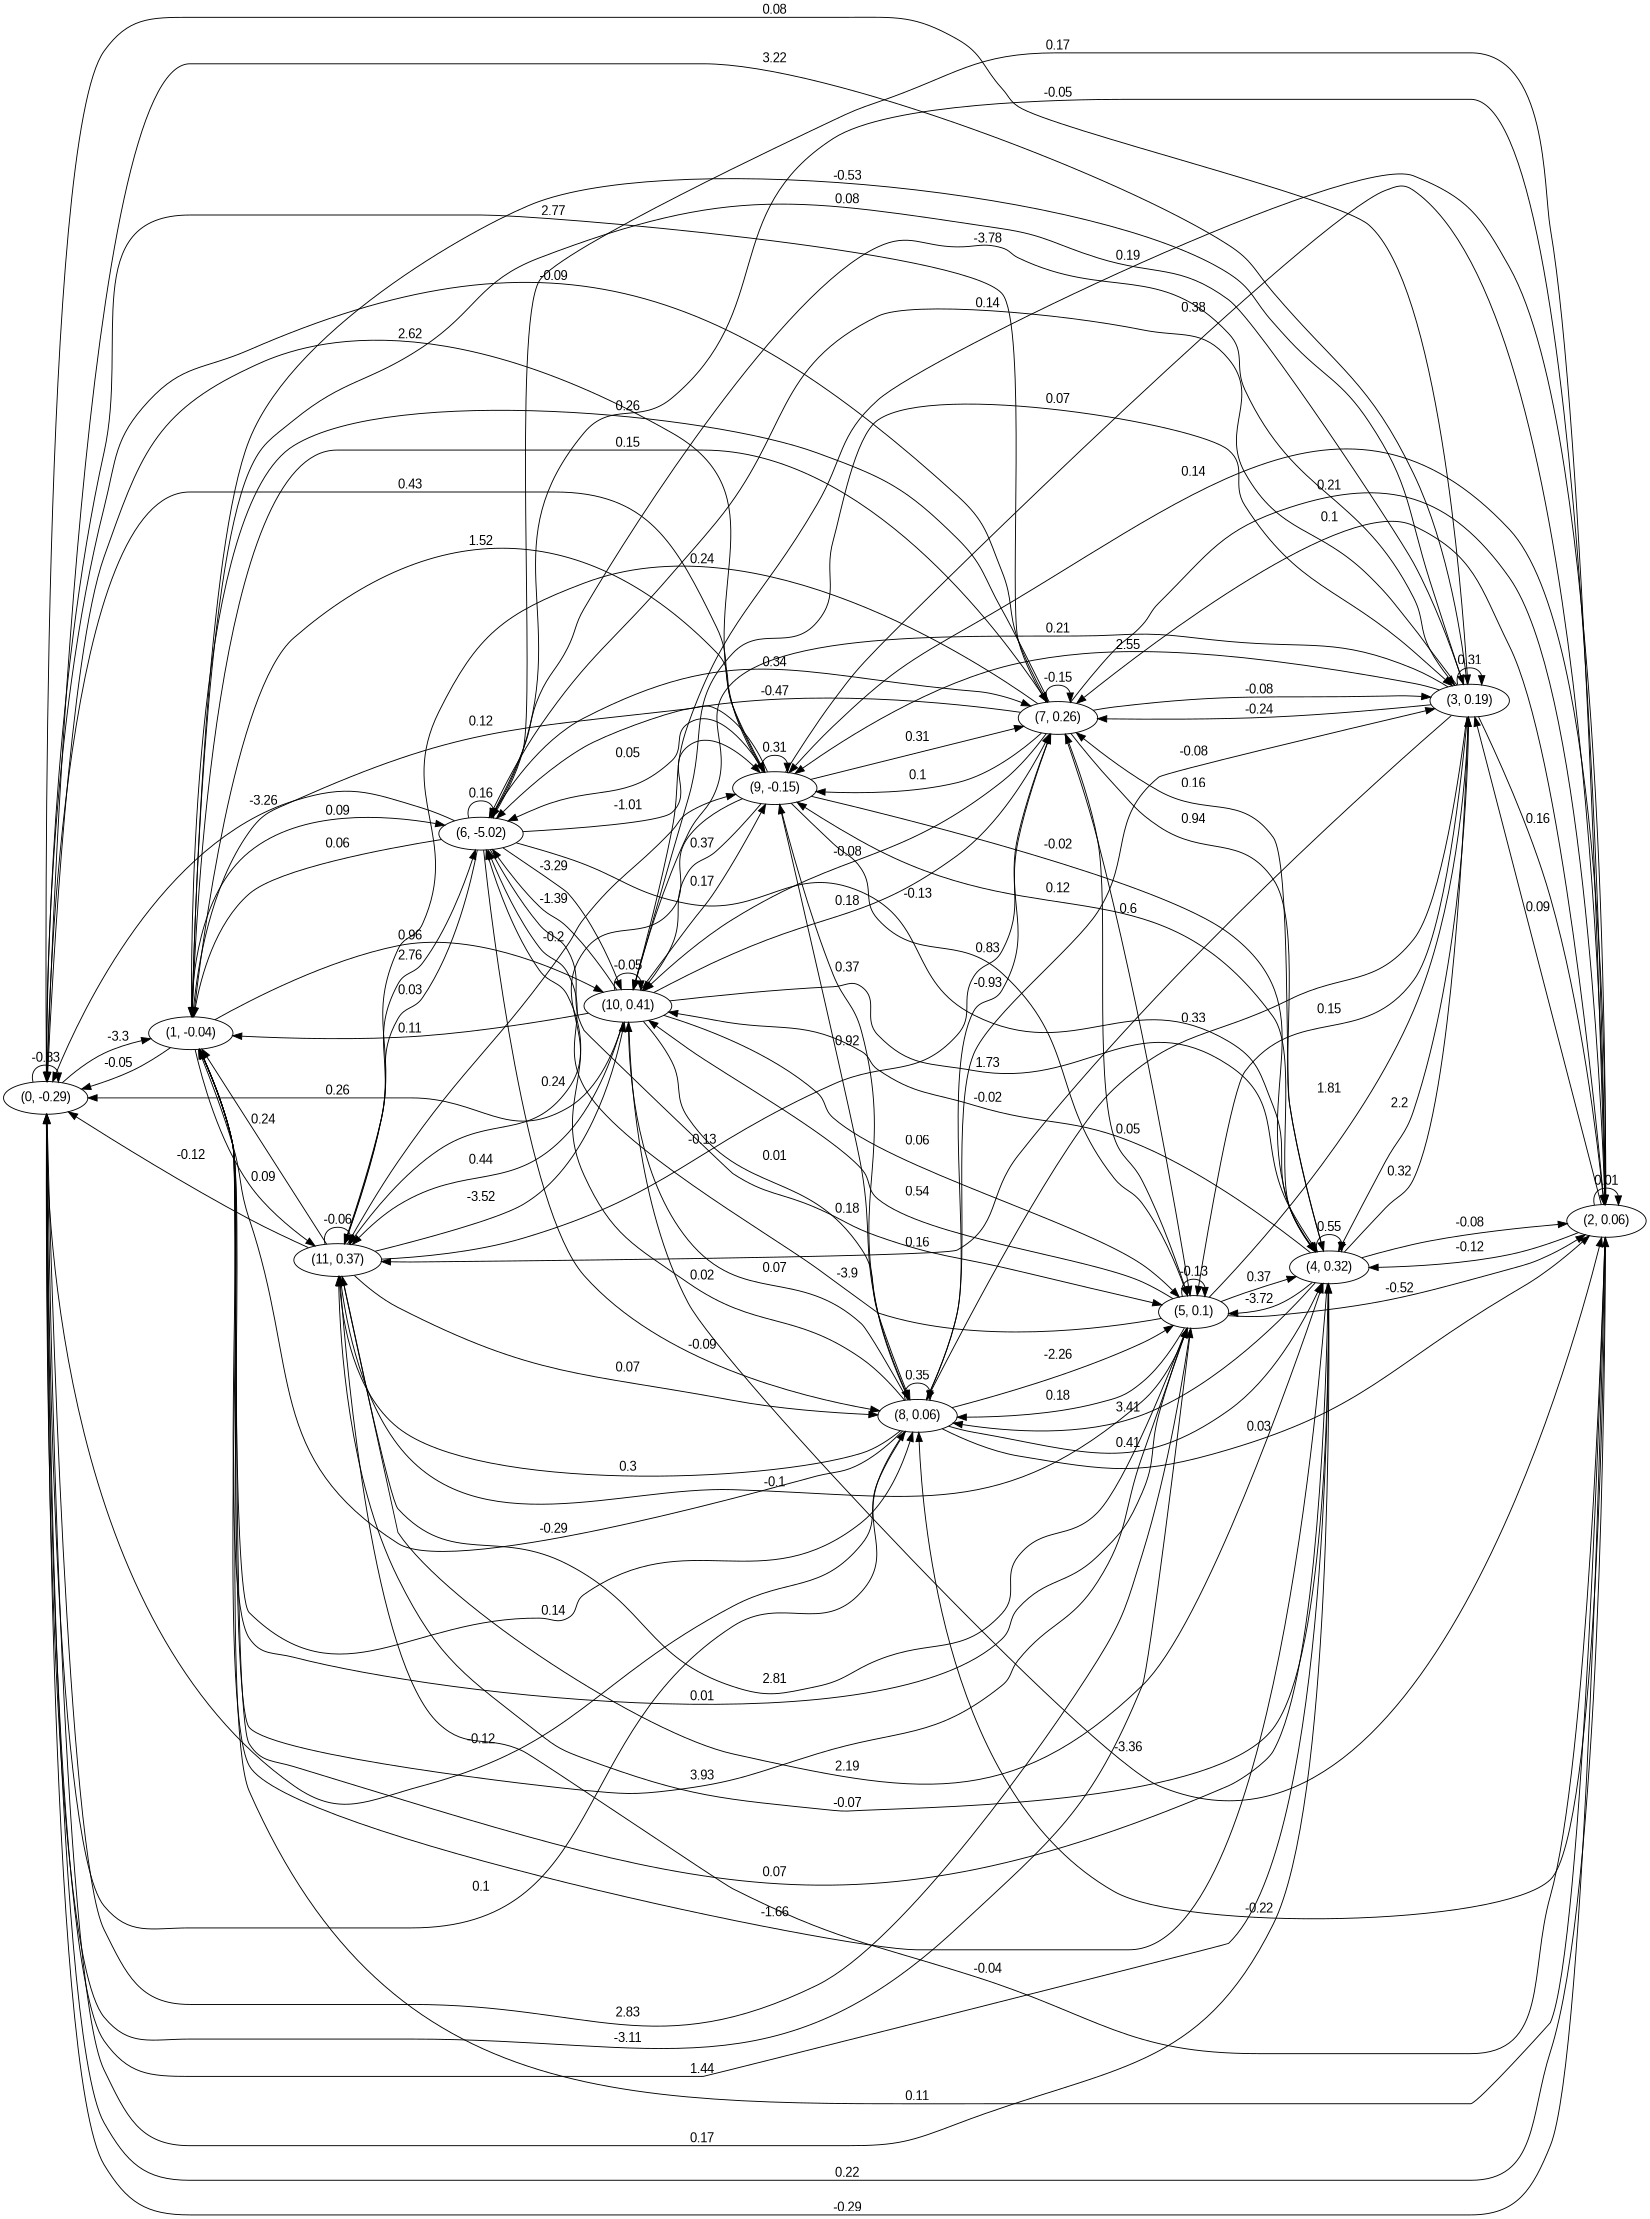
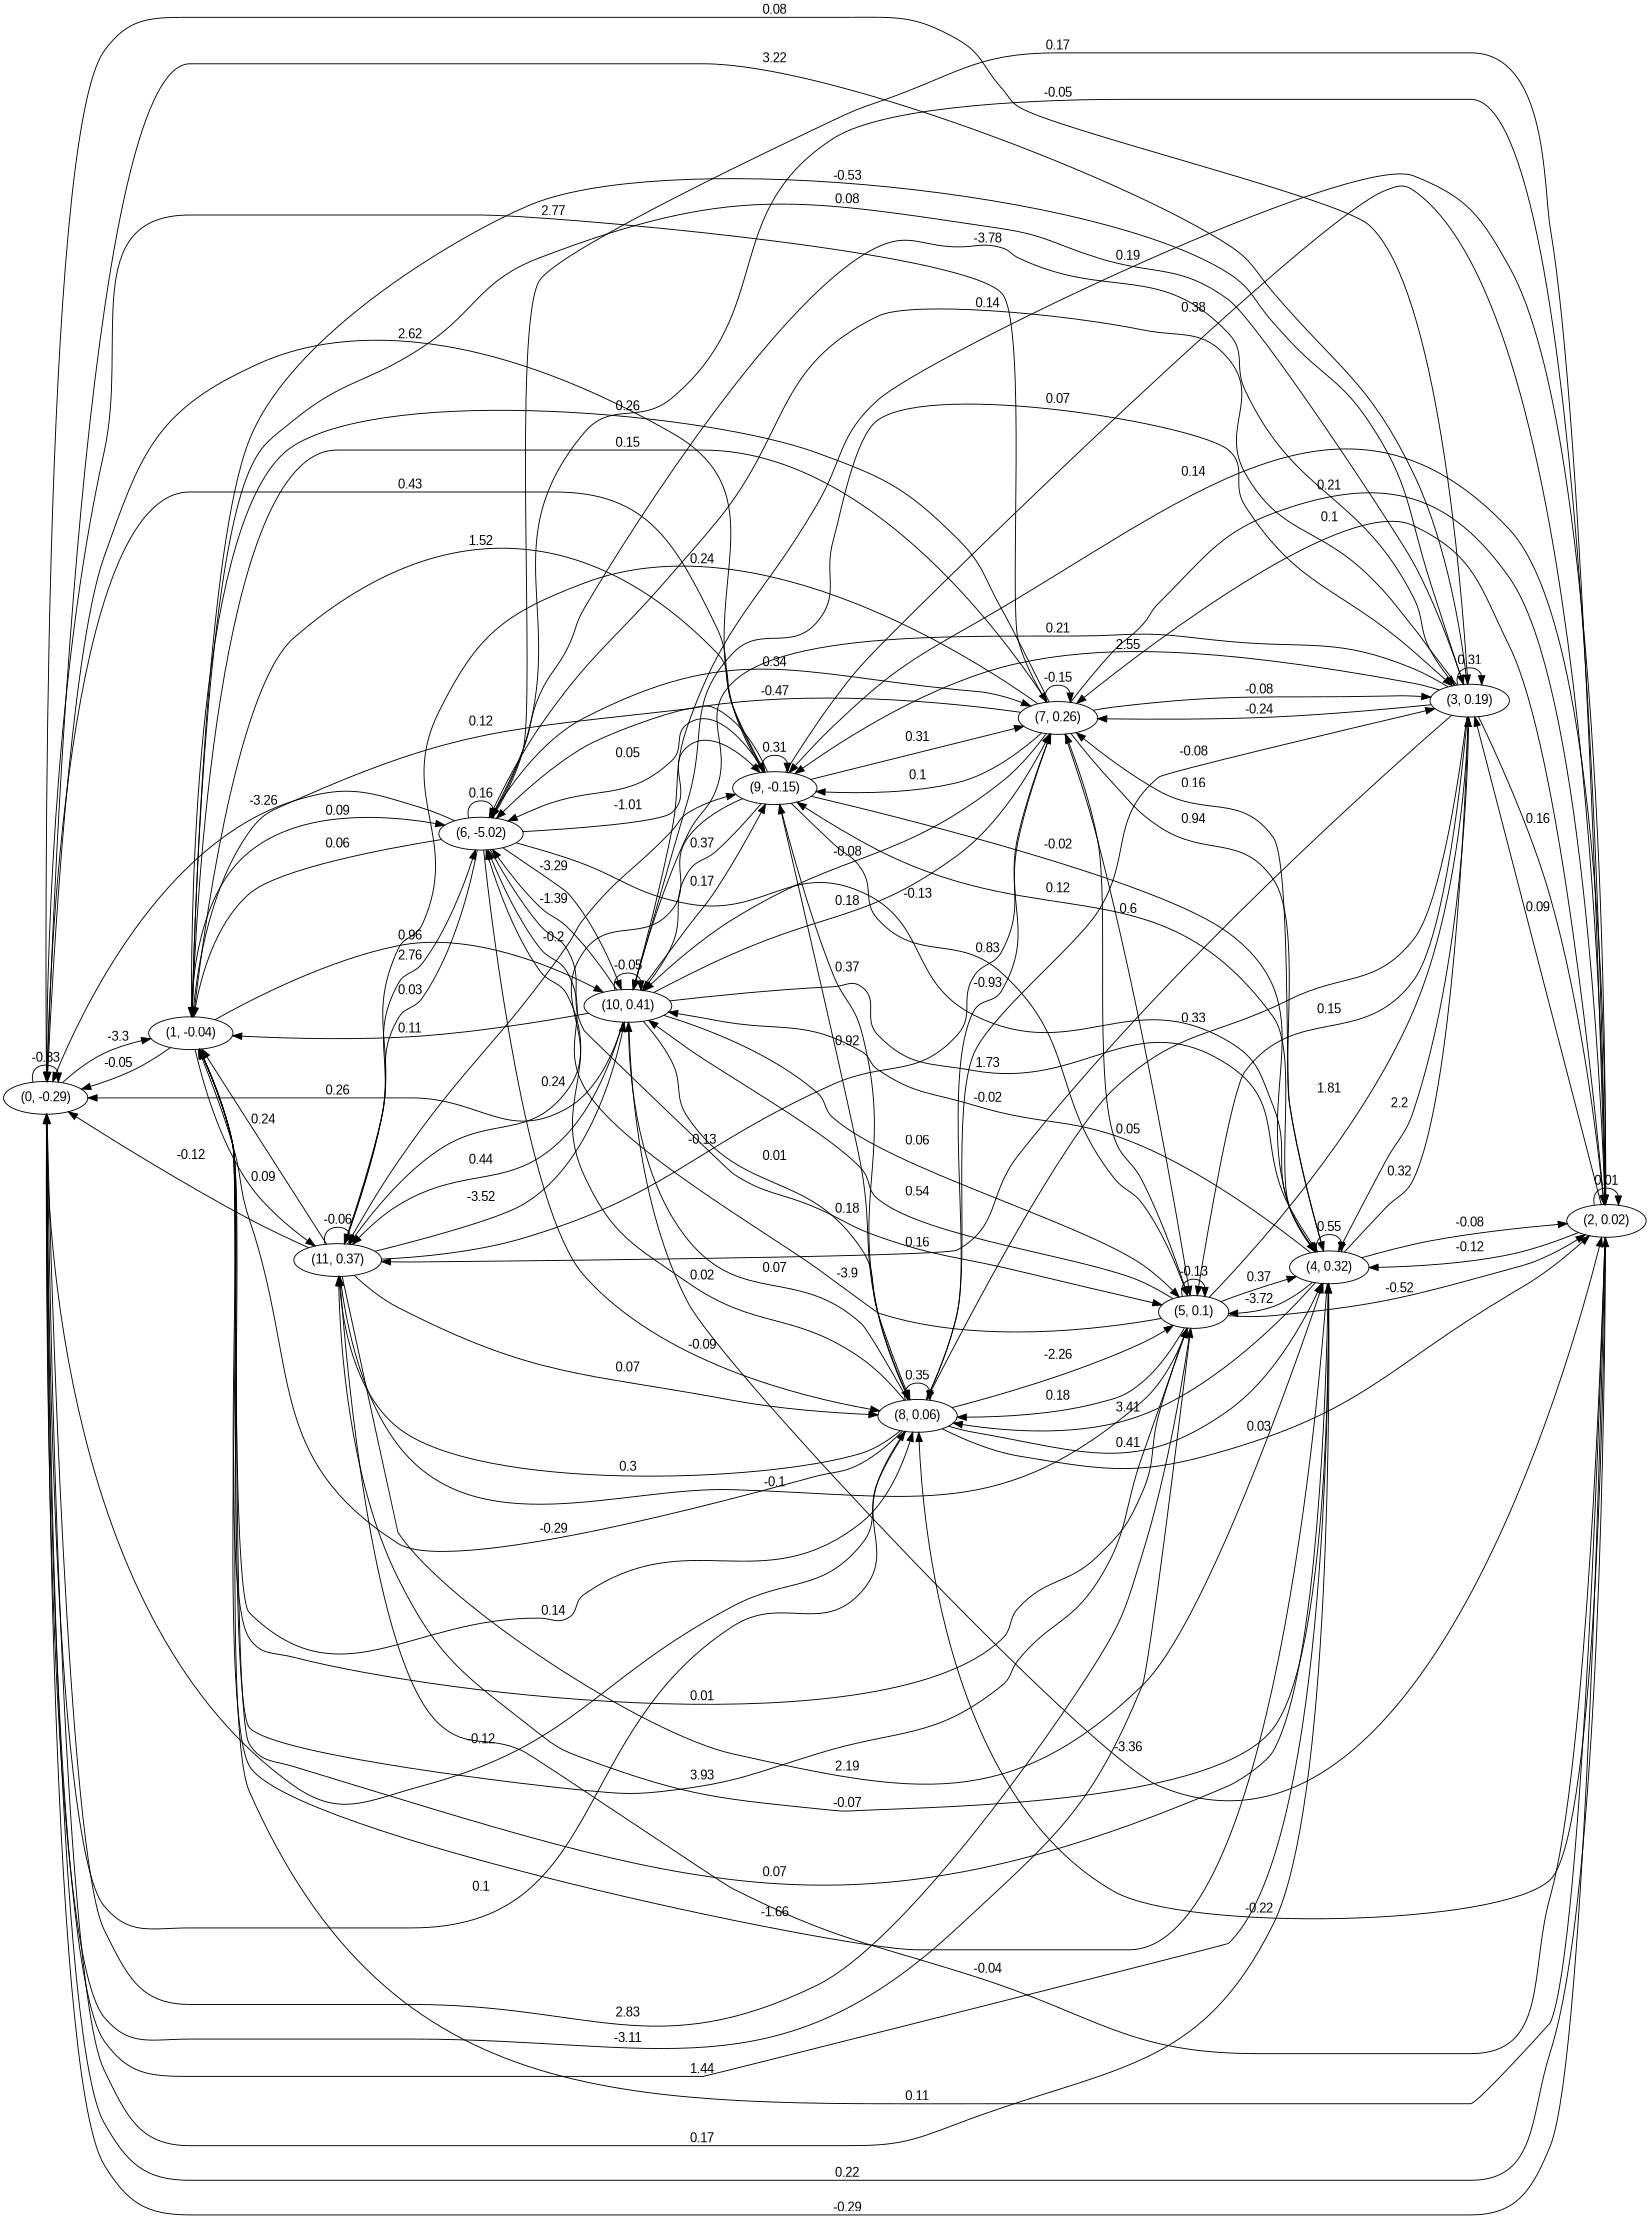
(337, 317) -> none
(1606, 1221) -> (1606, 1221)
(745, 1690) -> none
